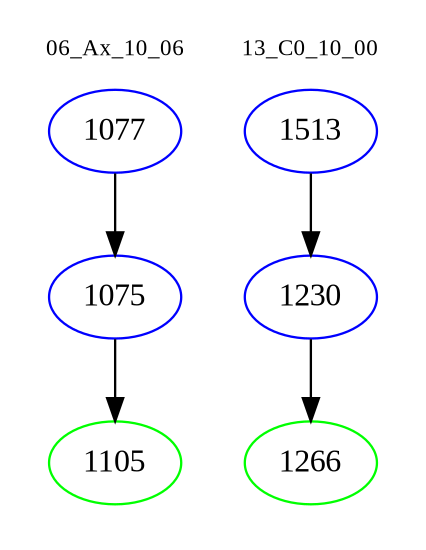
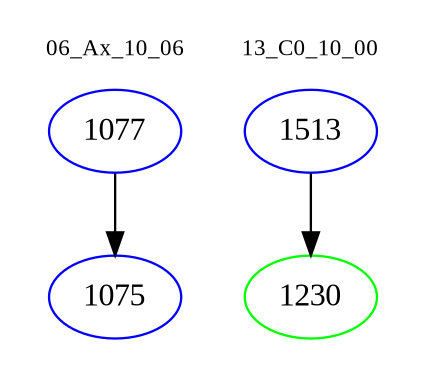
(311, 297) -> (311, 297)
(115, 463) -> none
(311, 463) -> none
